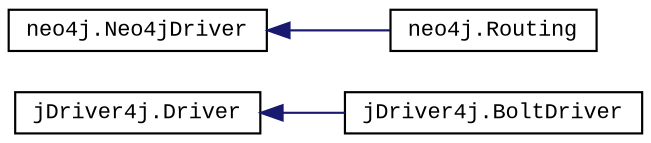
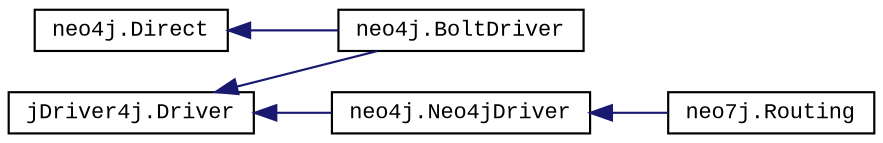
none -> (131, 30)
(494, 30) -> (771, 113)
none -> (304, 113)
(494, 113) -> (461, 30)
